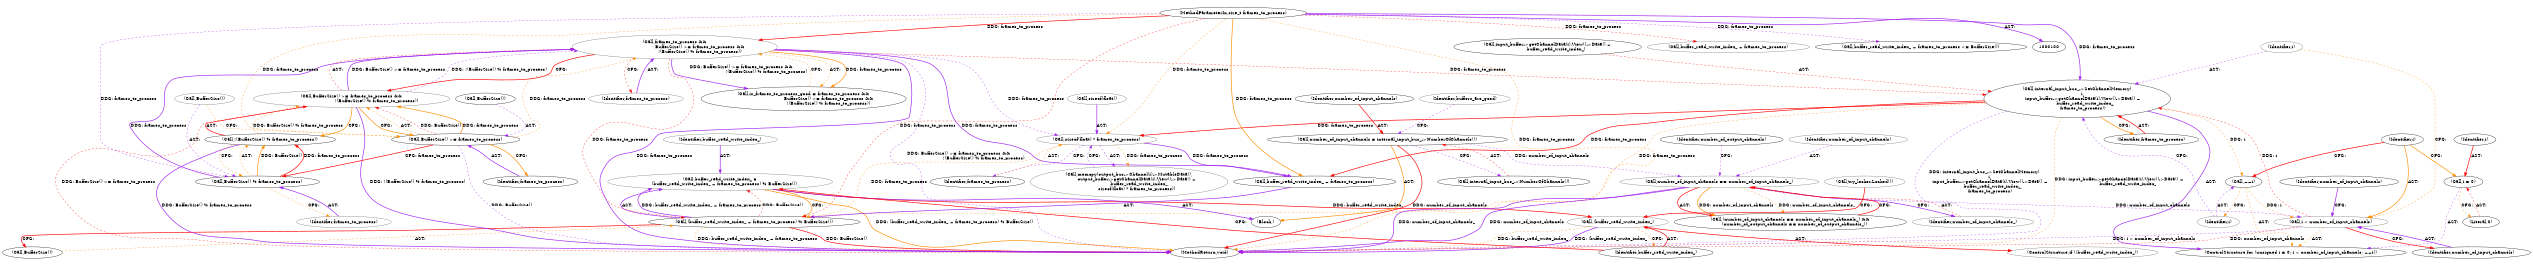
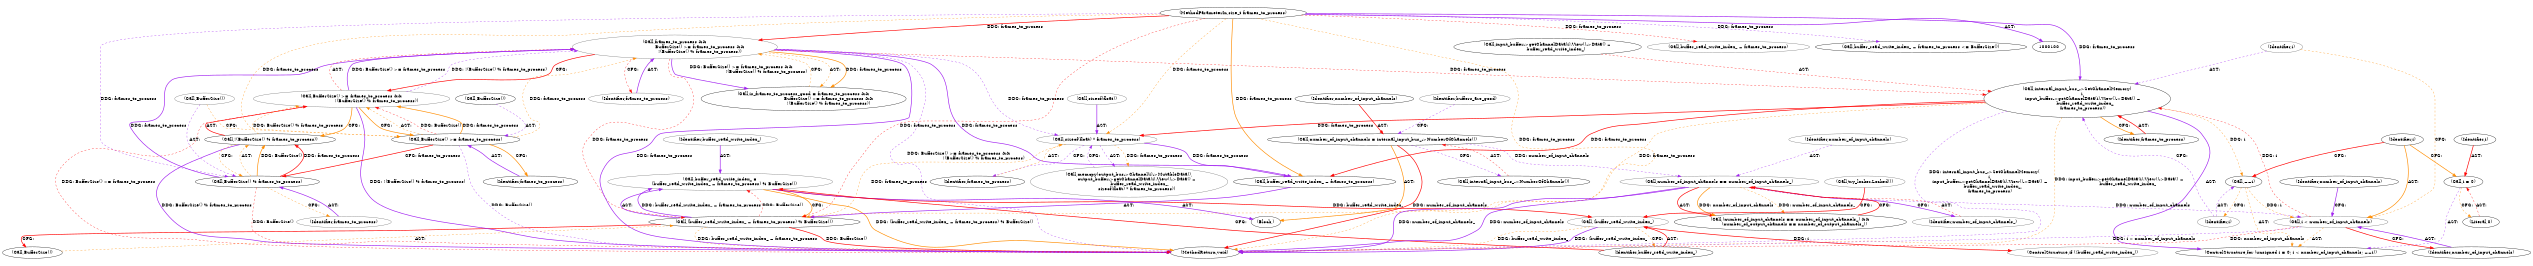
(1722, 140) -> none
(1802, 239) -> (1802, 239)
none -> (615, 246)
